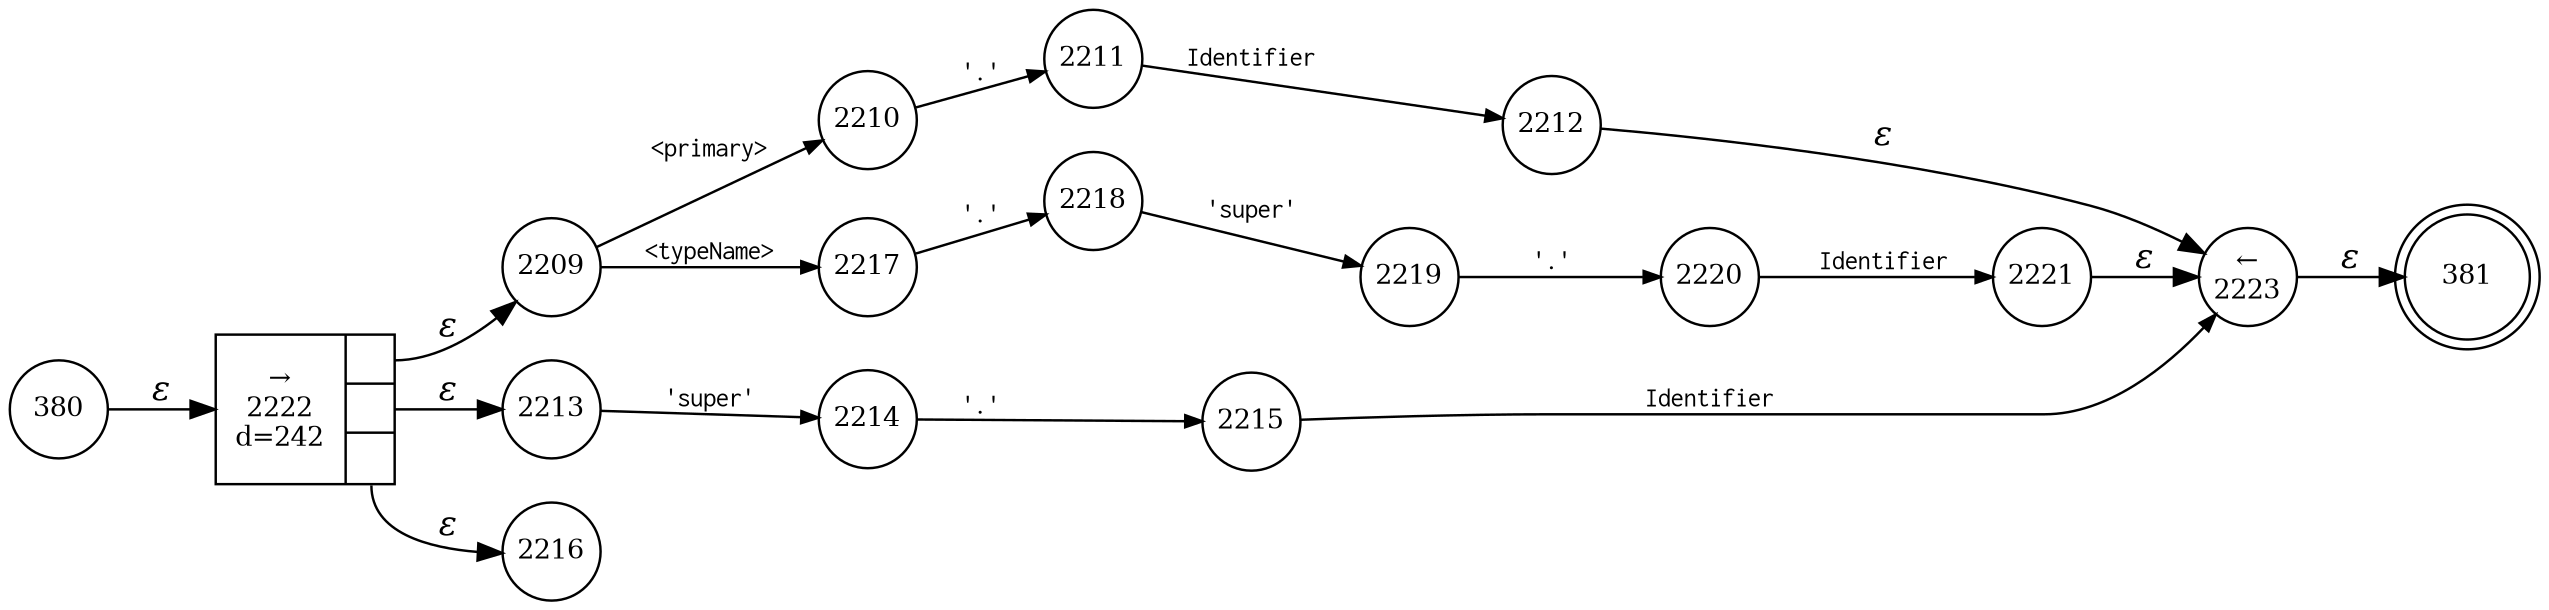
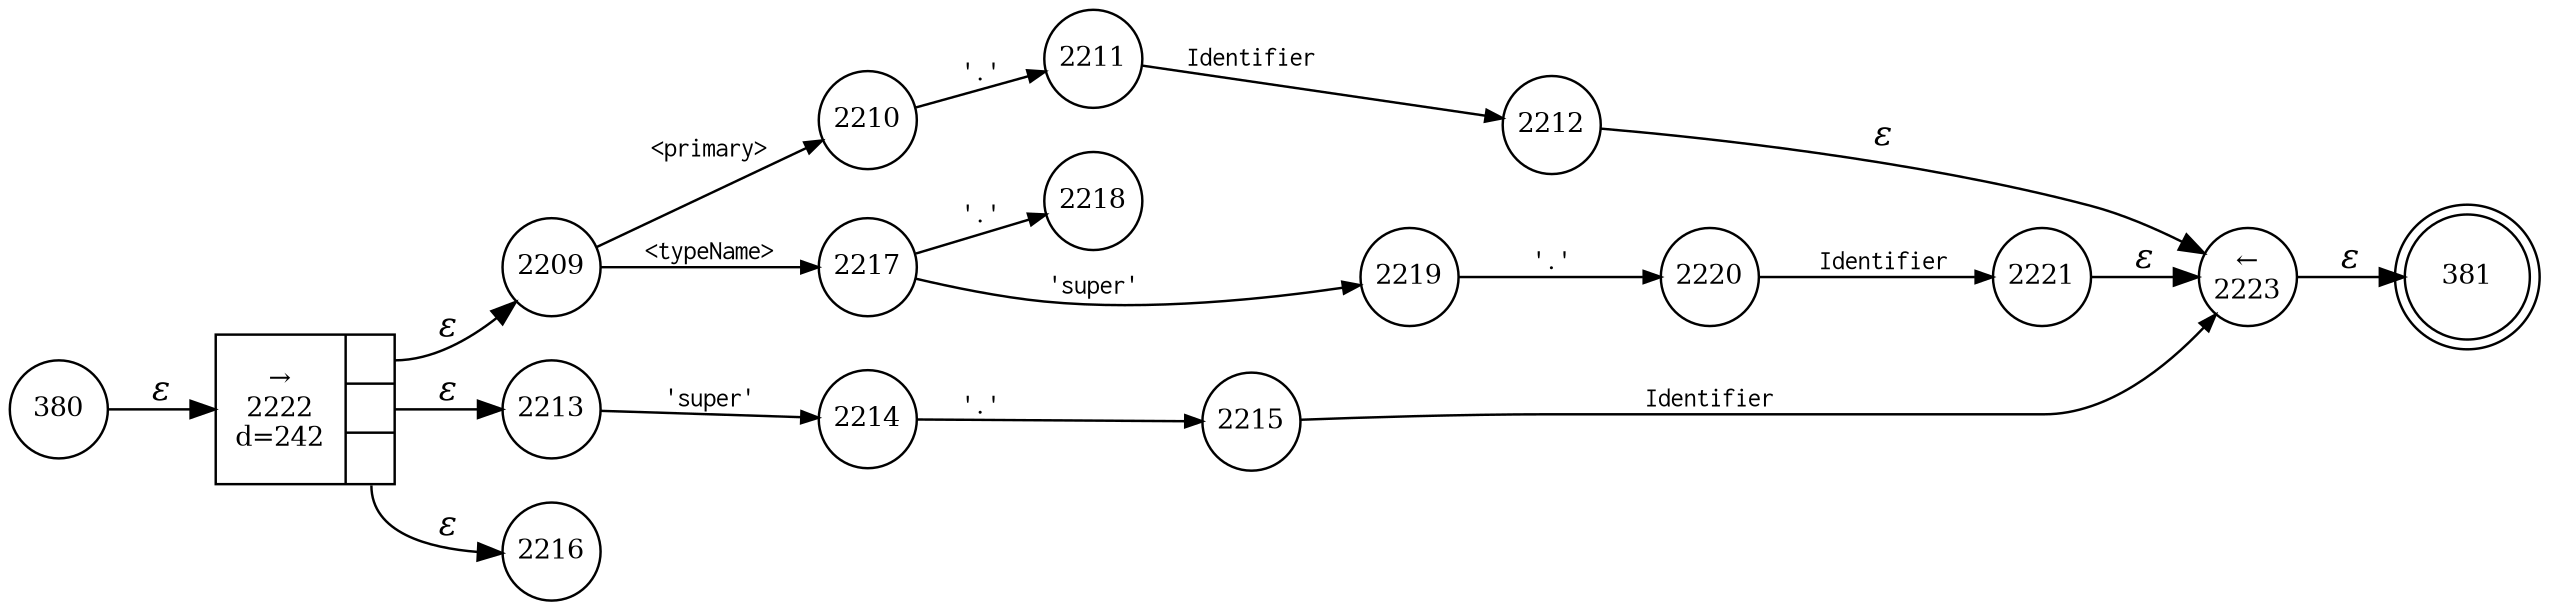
(1243, 237) -> (1129, 305)
